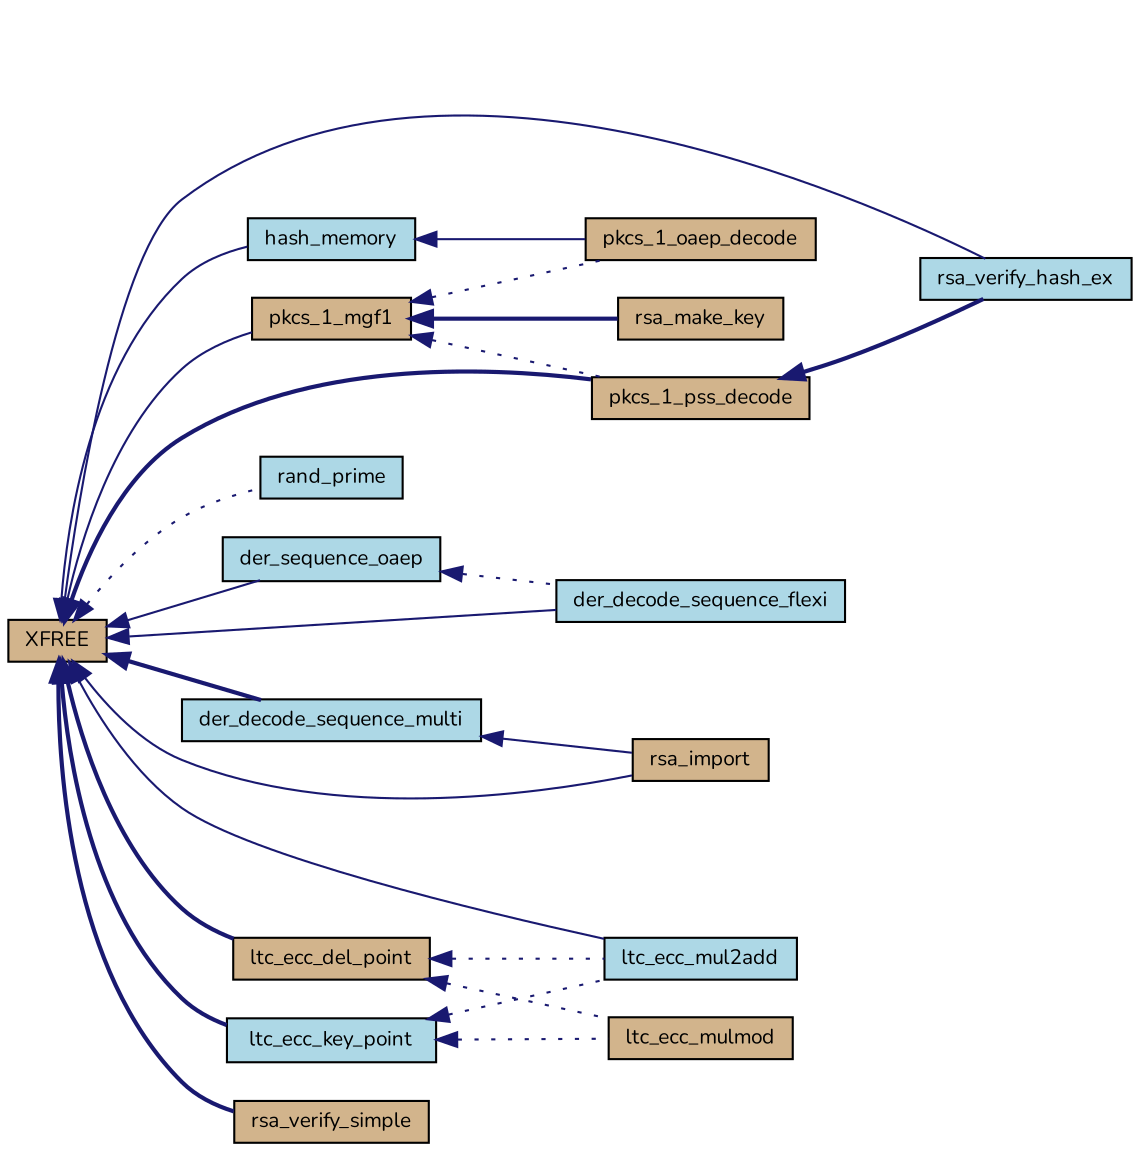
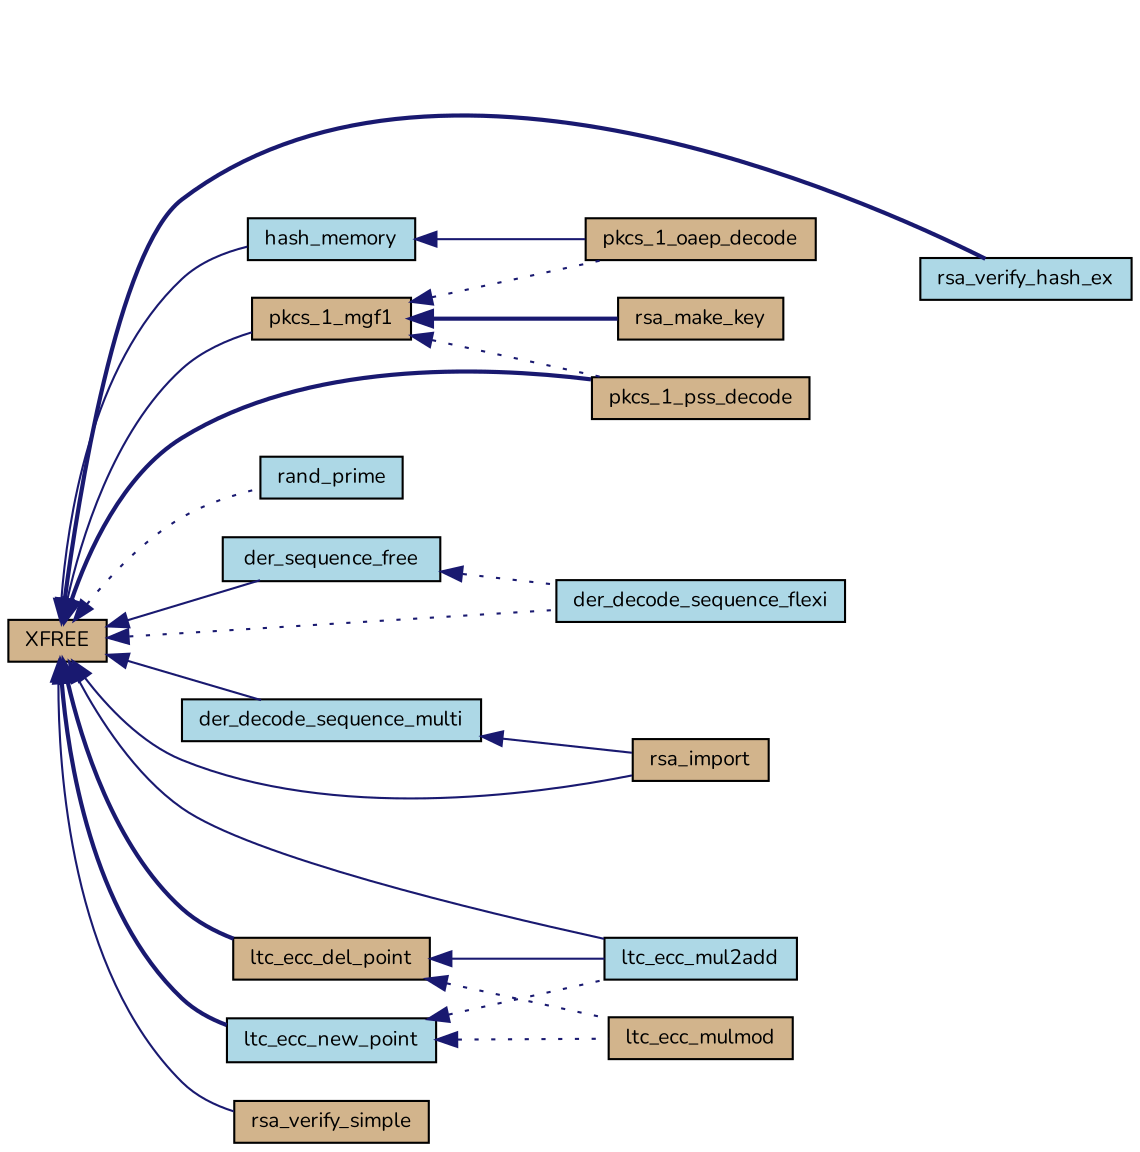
(376, 123) -> (376, 123)
(895, 339) -> none
(332, 559) -> (332, 559)
(343, 623) -> (343, 623)
(194, 680) -> (194, 680)
(92, 923) -> (92, 923)
(528, 959) -> (528, 959)
(332, 1040) -> (332, 1040)
